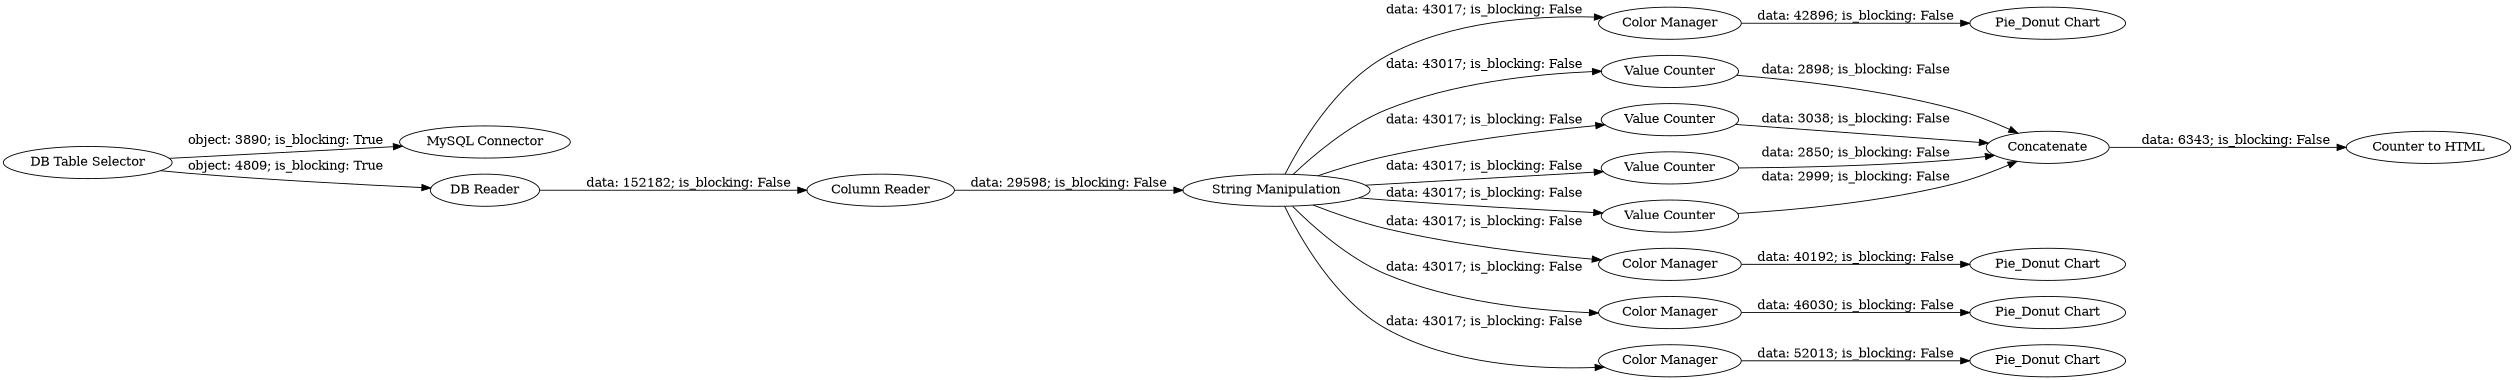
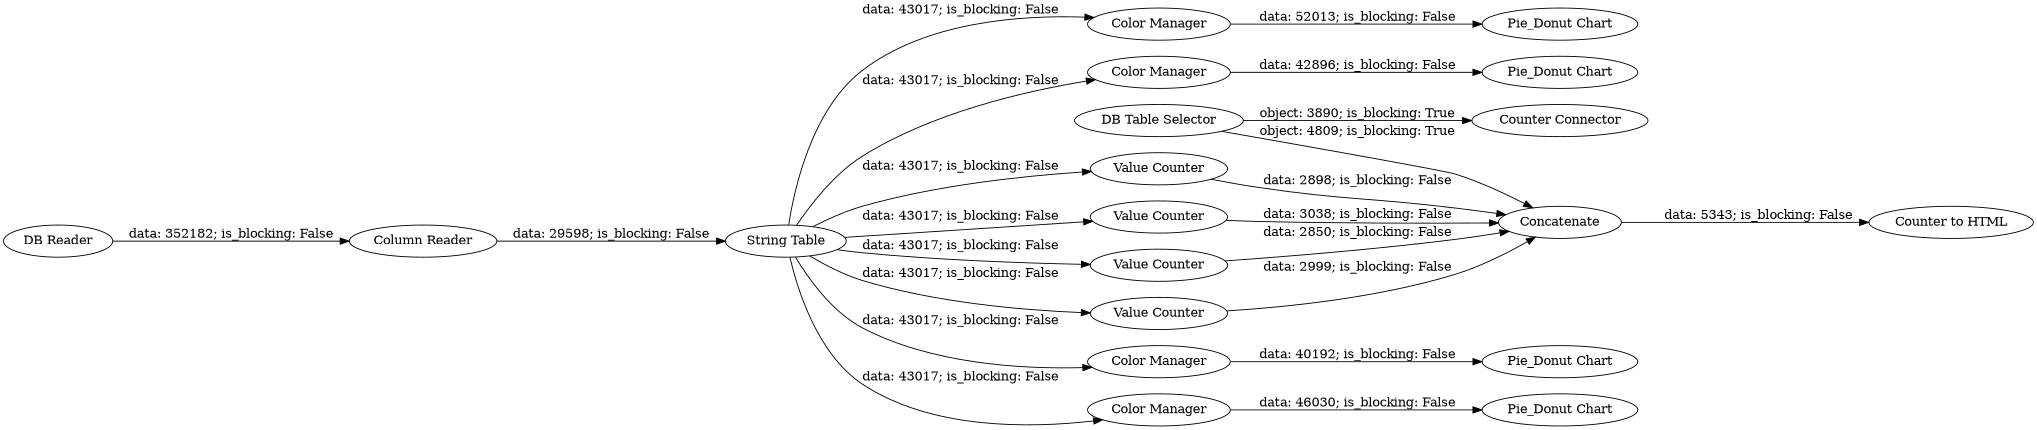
(2236, 141) -> (1758, 216)
(485, 142) -> (1560, 121)
(291, 181) -> (1376, 159)
(689, 184) -> (231, 234)
(1276, 190) -> (786, 241)
